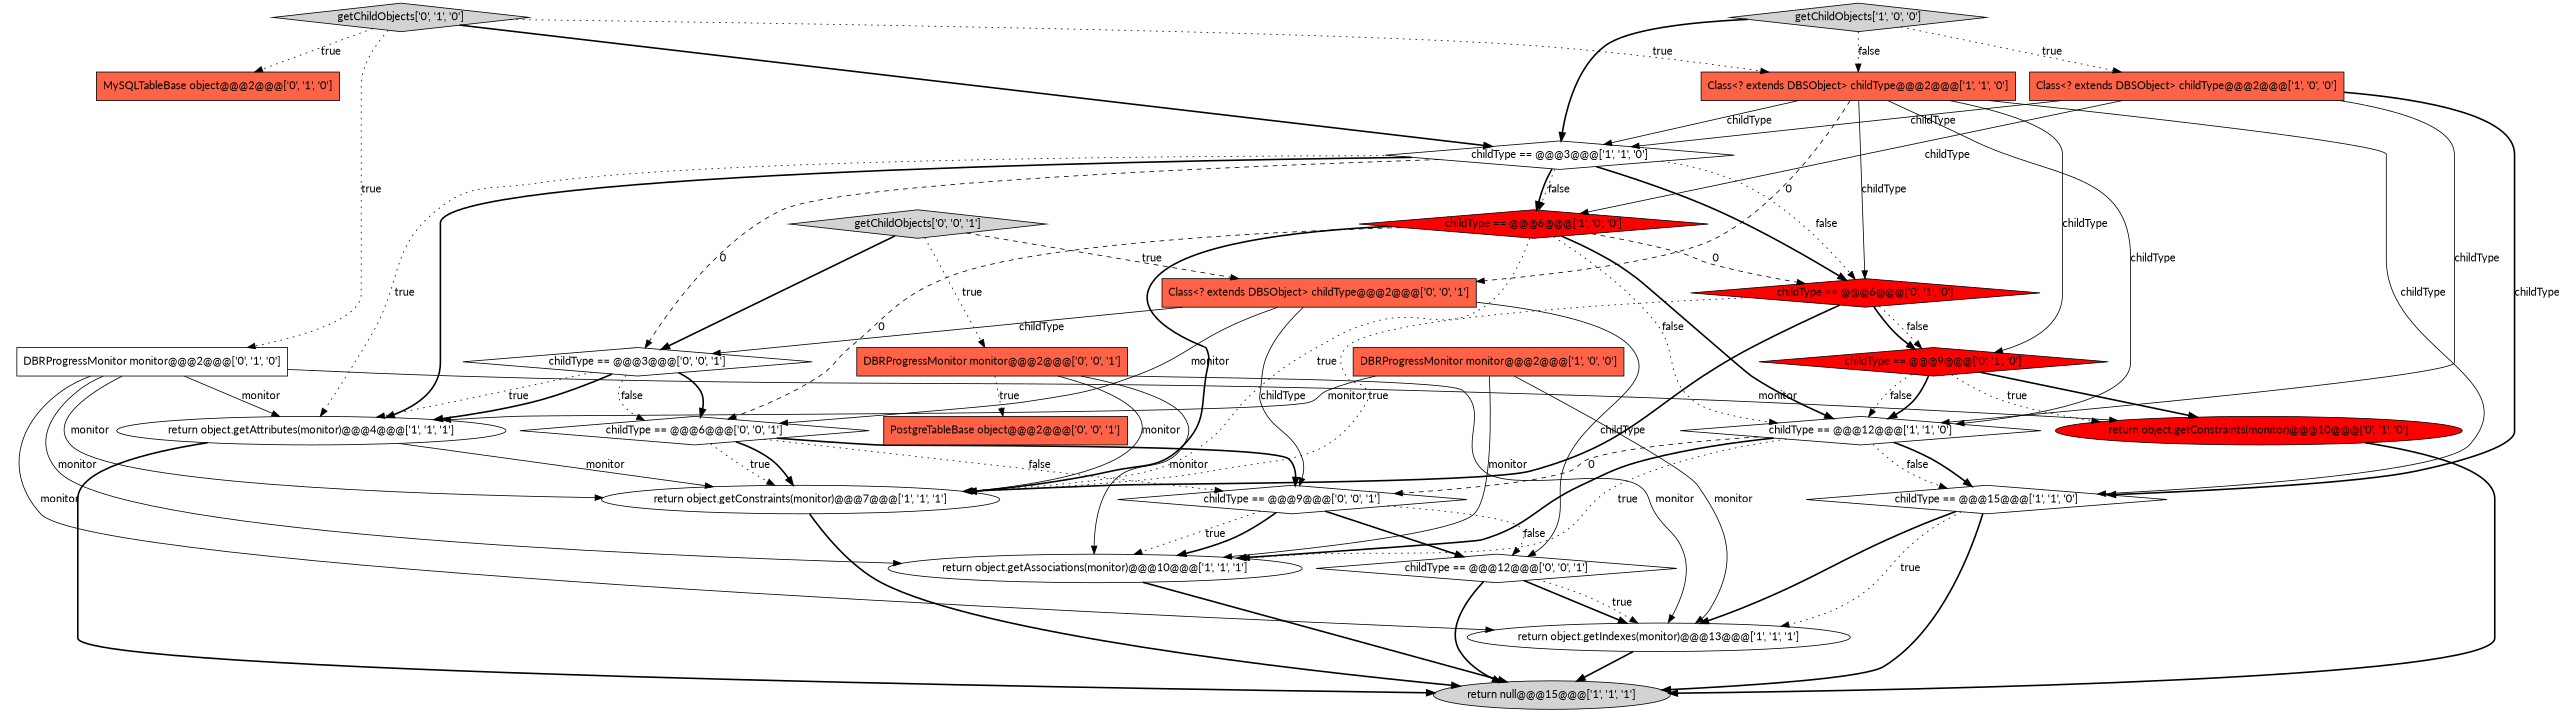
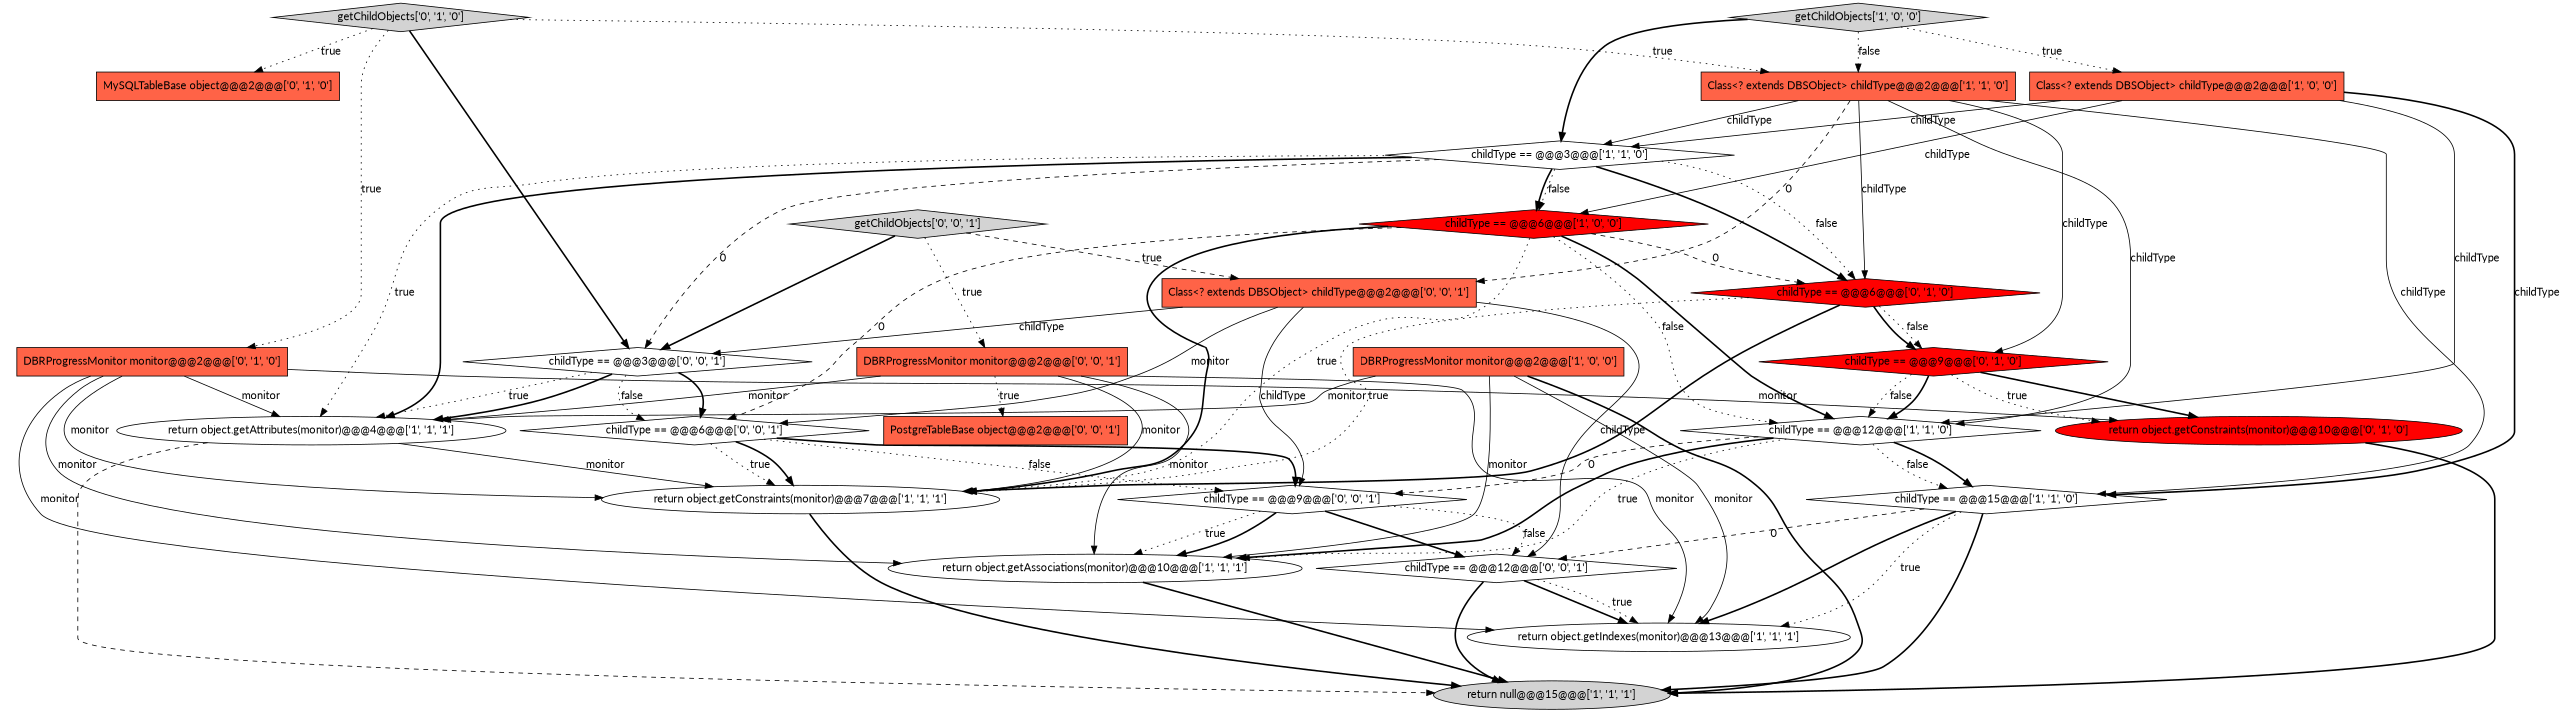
(972, 85) -> (511, 178)
(152, 362) -> (152, 362)
none -> (665, 400)
none -> (1745, 533)
(1609, 664) -> (1795, 541)
(607, 676) -> (607, 676)
